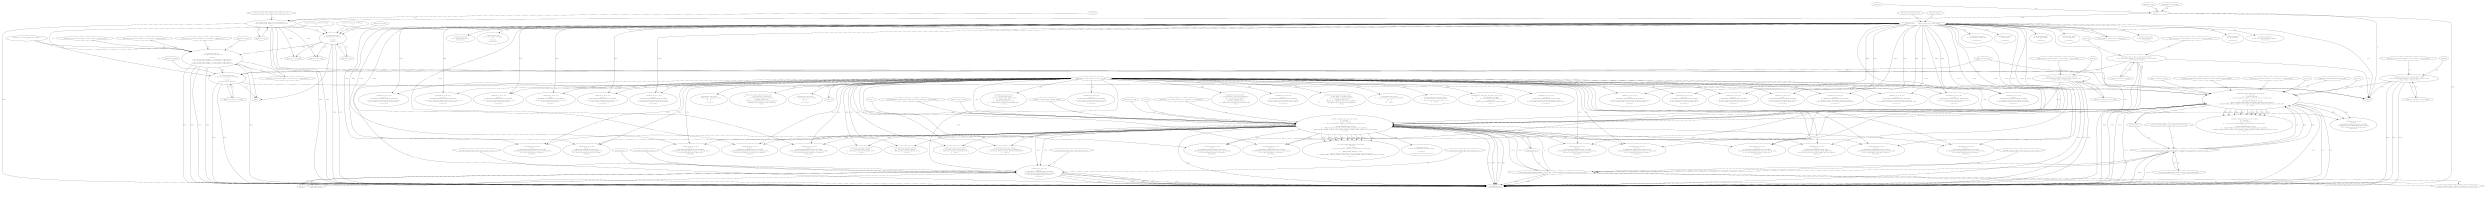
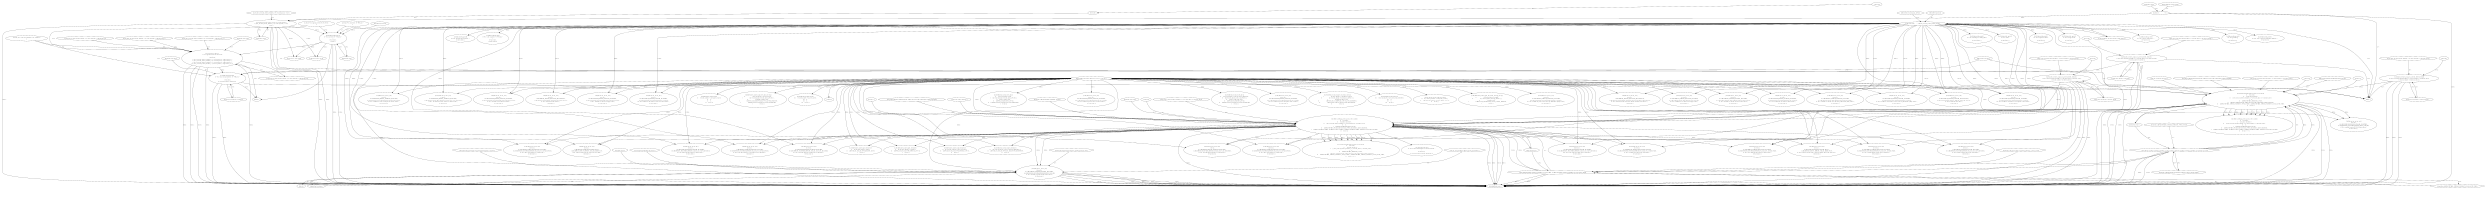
(2016, 9) -> (1485, 9)
